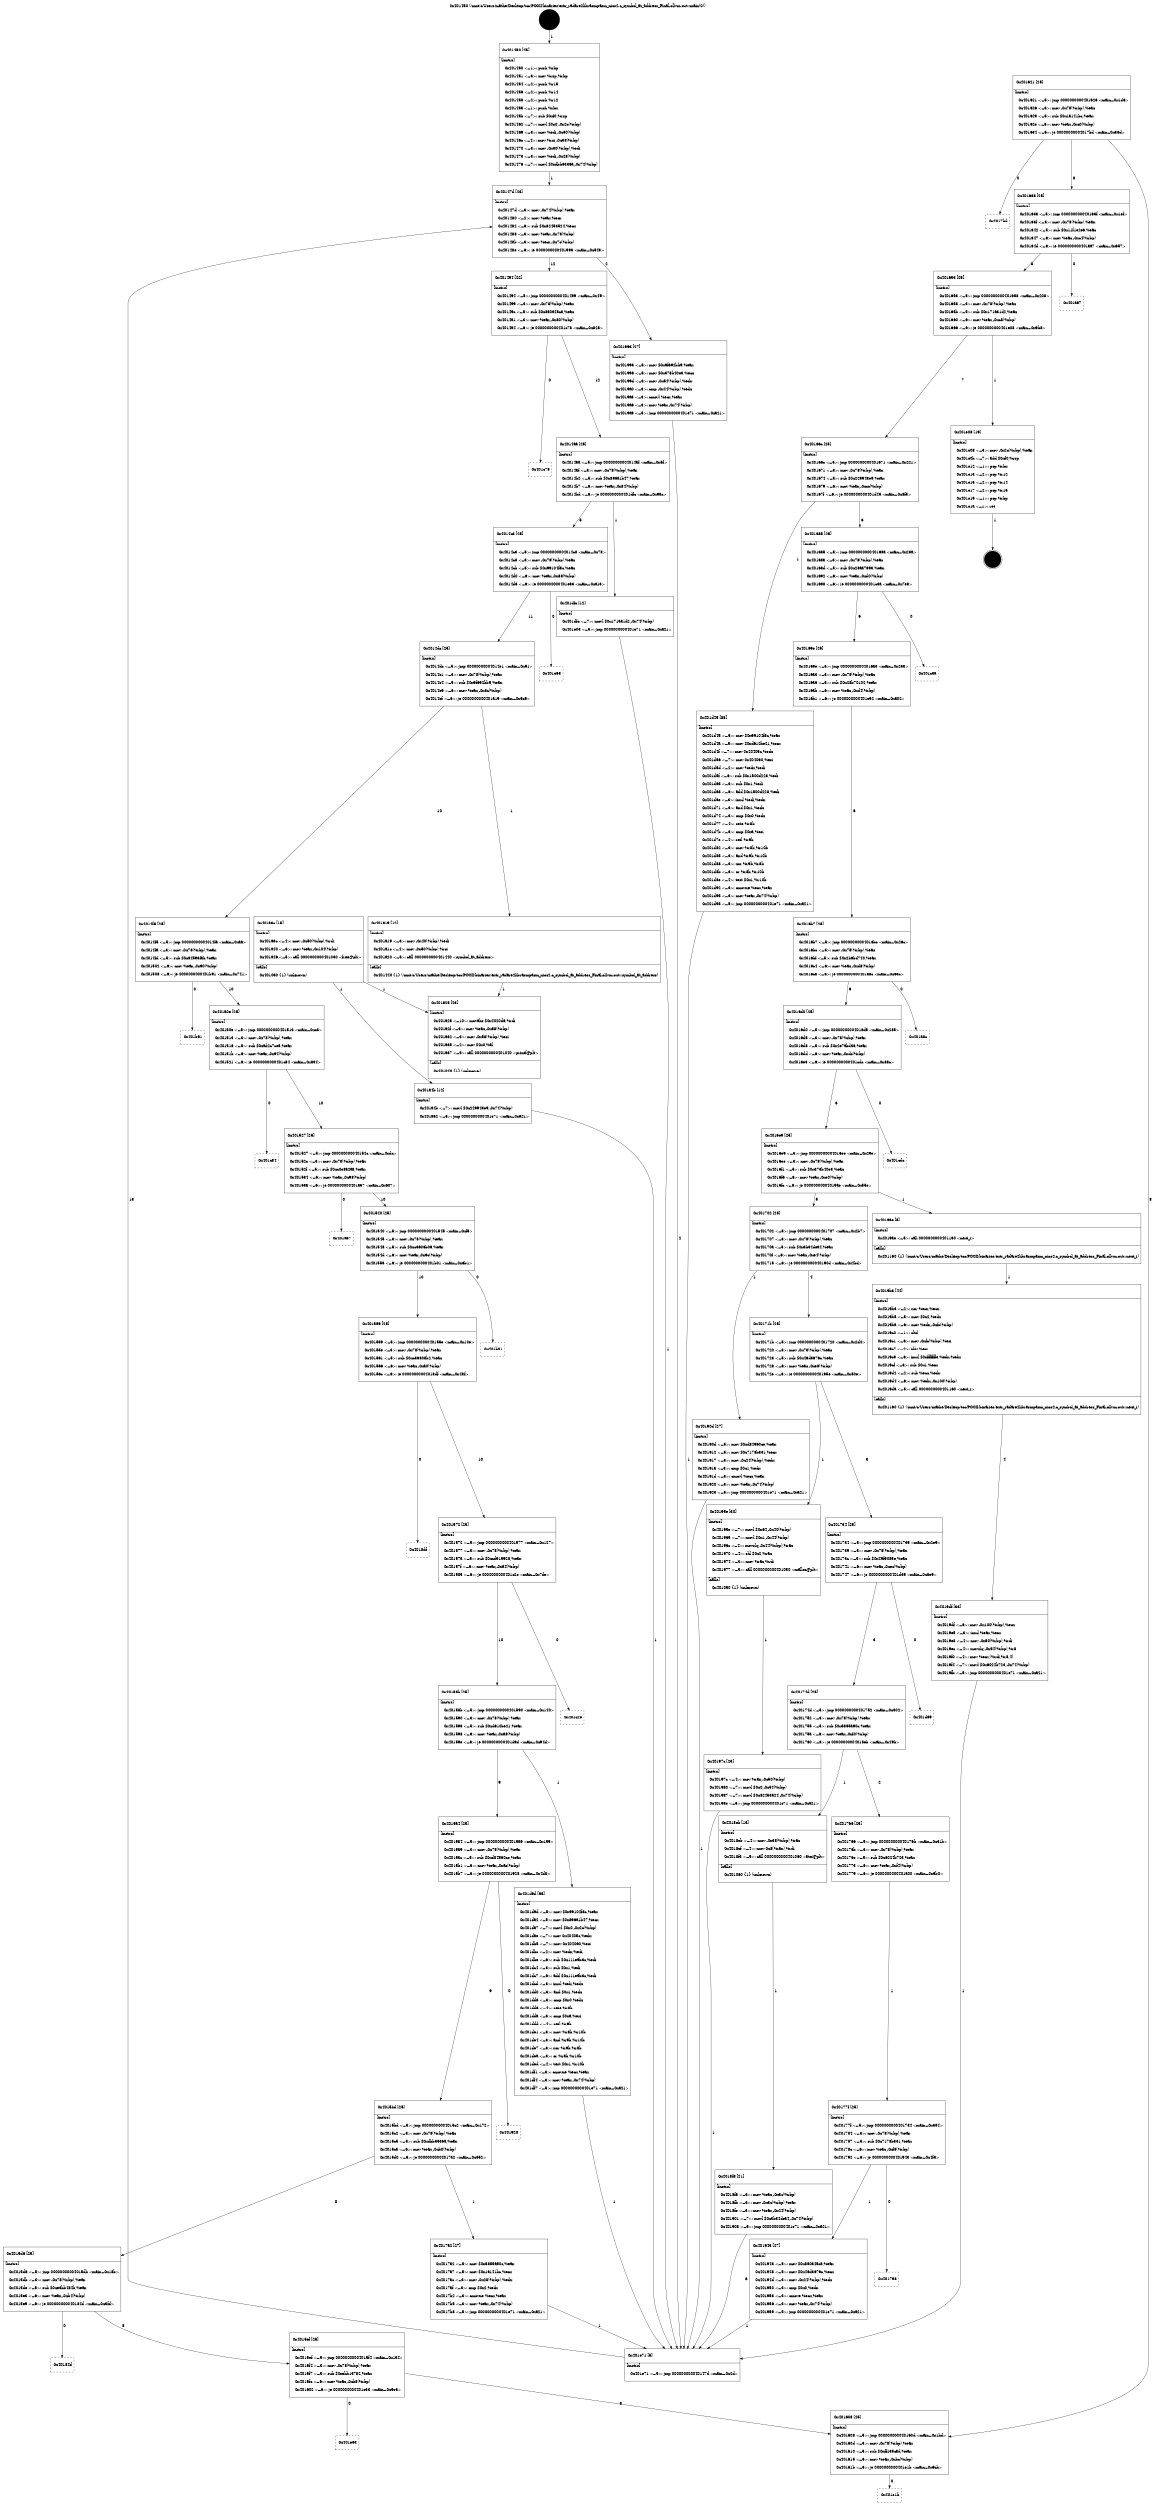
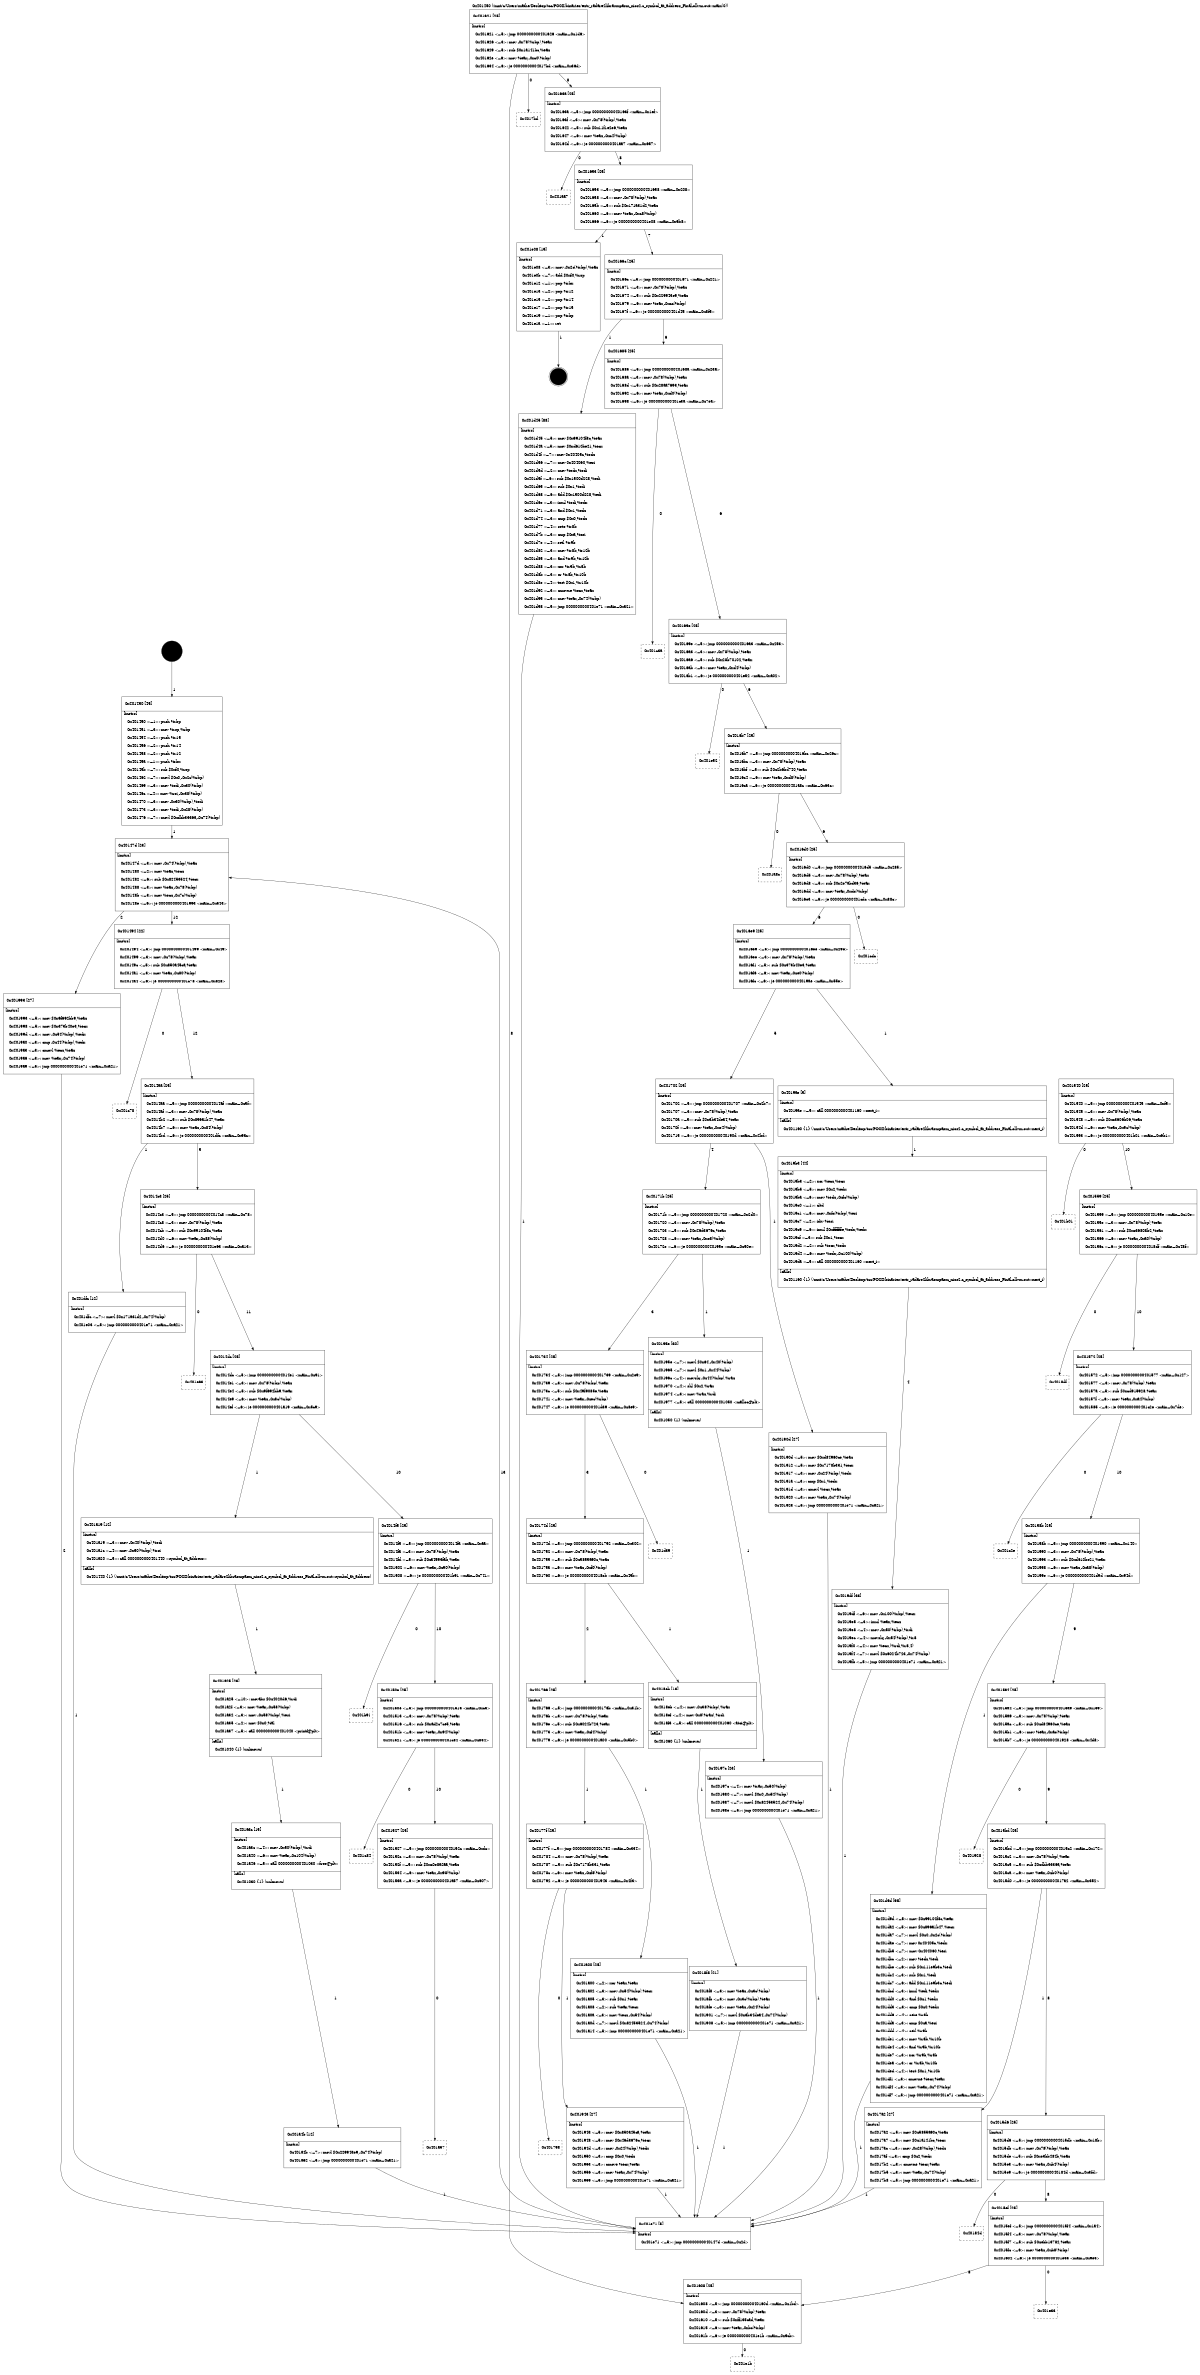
none -> (708, 761)
(394, 997) -> (276, 1789)
(379, 1199) -> none
none -> (629, 1998)
(746, 2279) -> (723, 2148)
